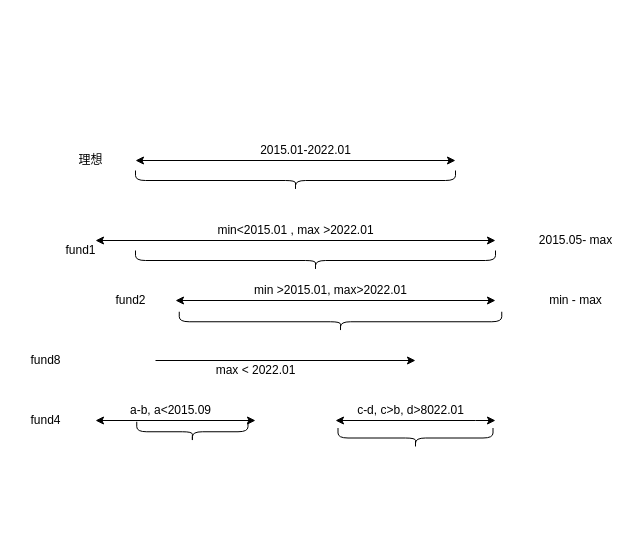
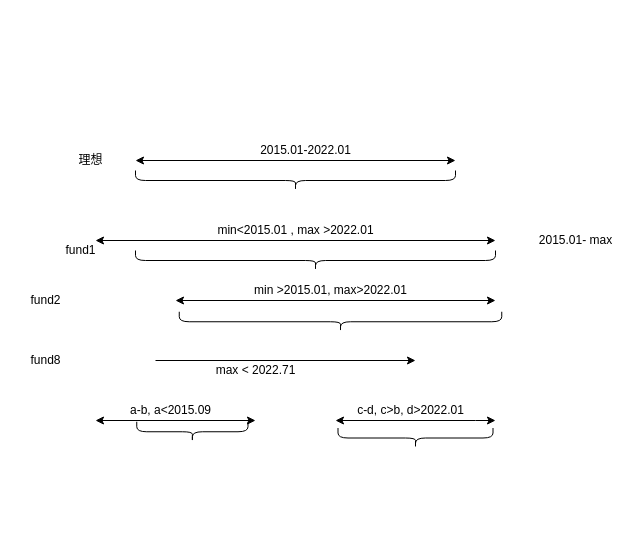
(576, 241) -> (576, 241)
(131, 301) -> (46, 301)
(576, 301) -> none
(256, 371) -> (256, 371)
(411, 411) -> (411, 411)
(46, 421) -> none
